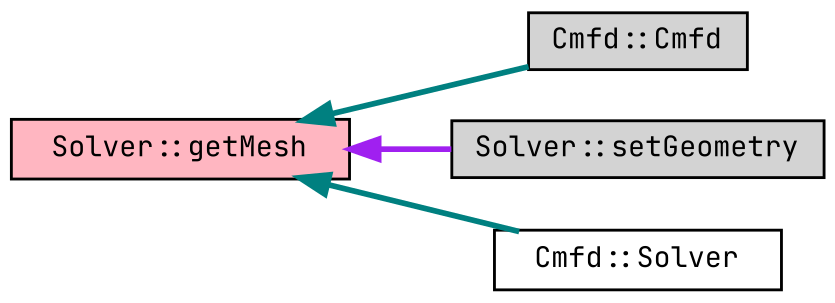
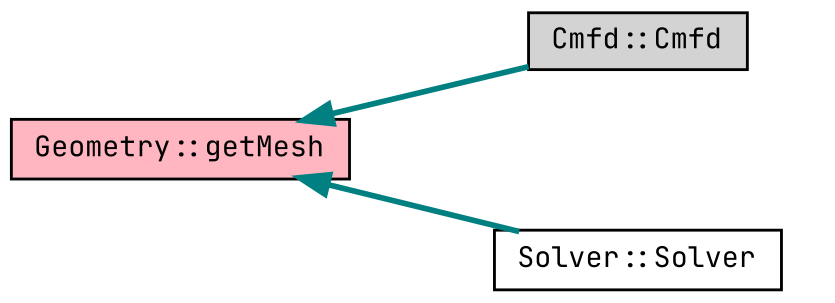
(180, 149) -> (180, 149)
(638, 149) -> none
(638, 260) -> (638, 260)
